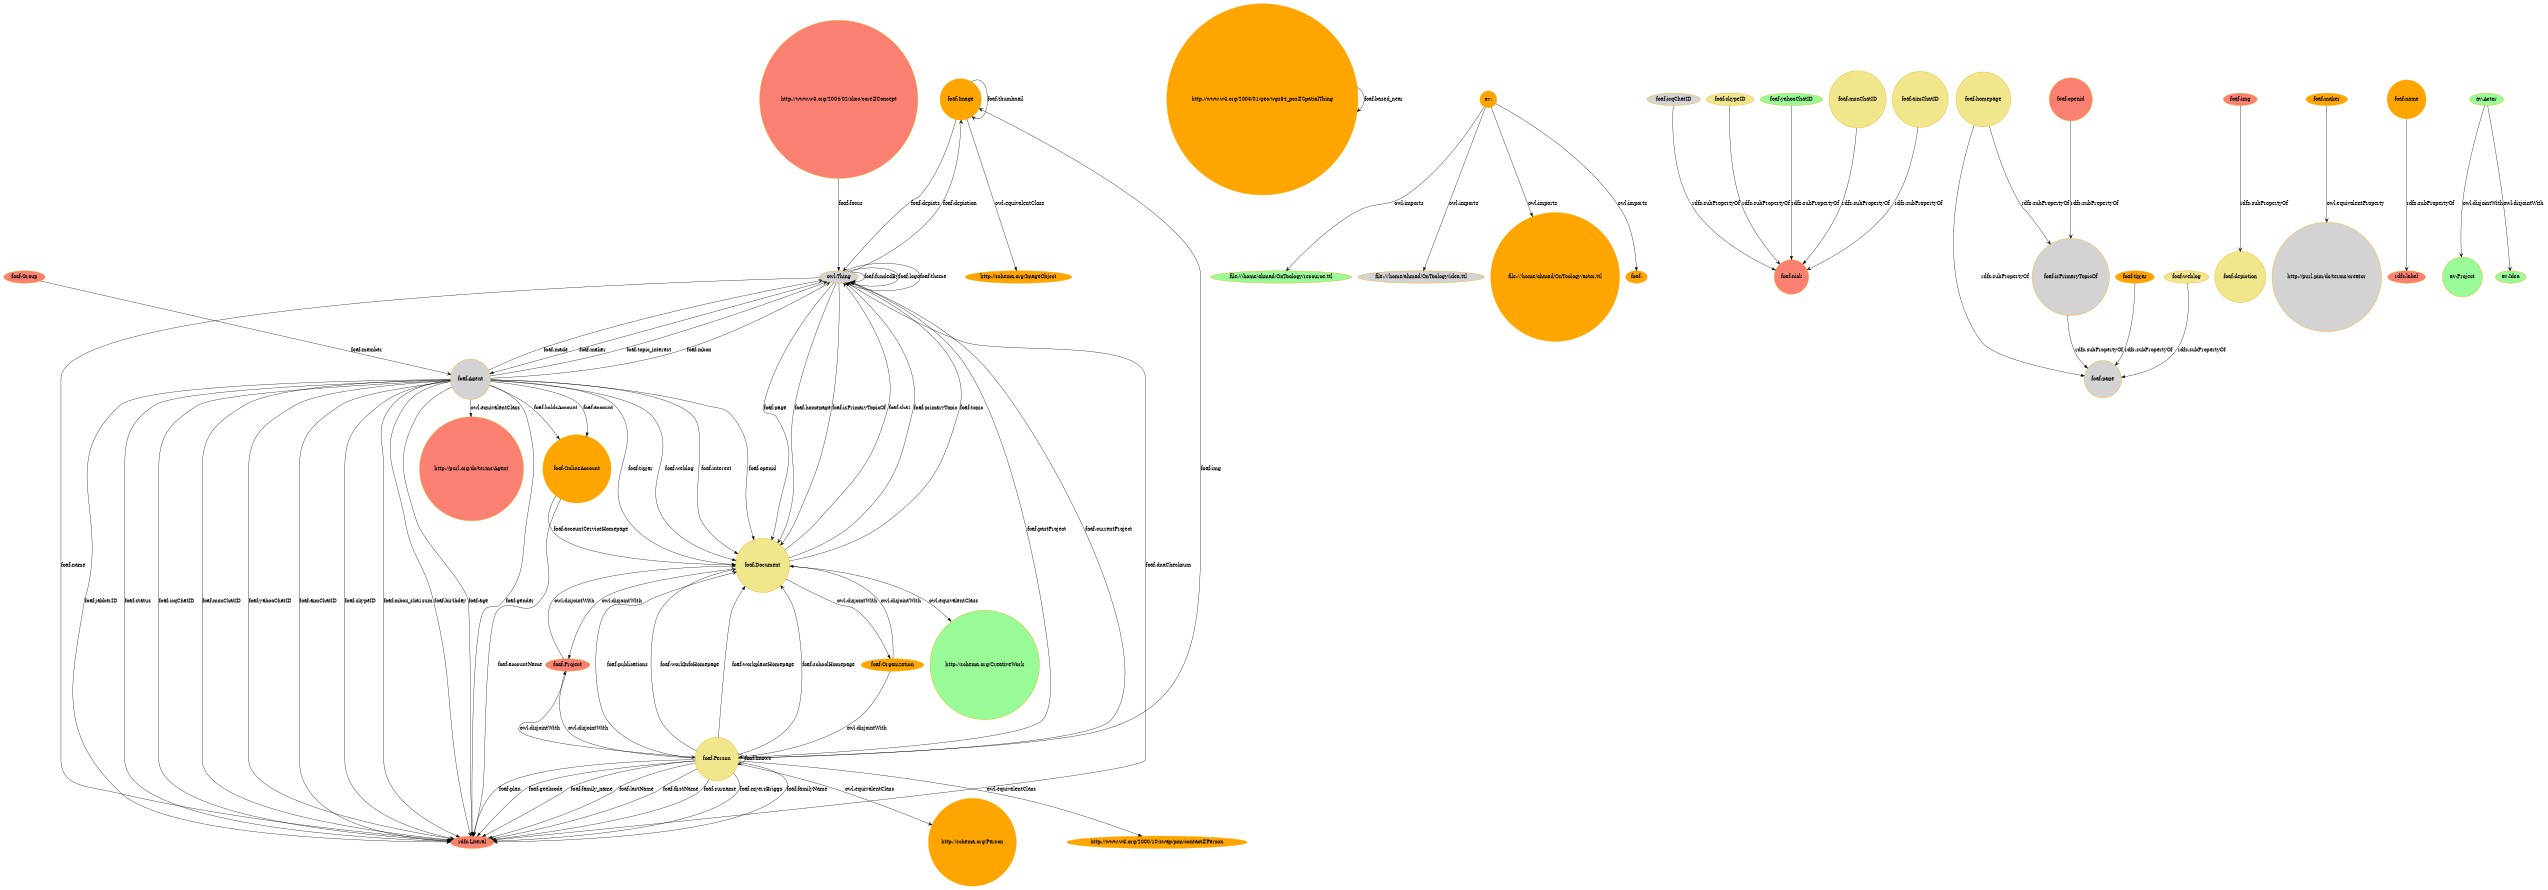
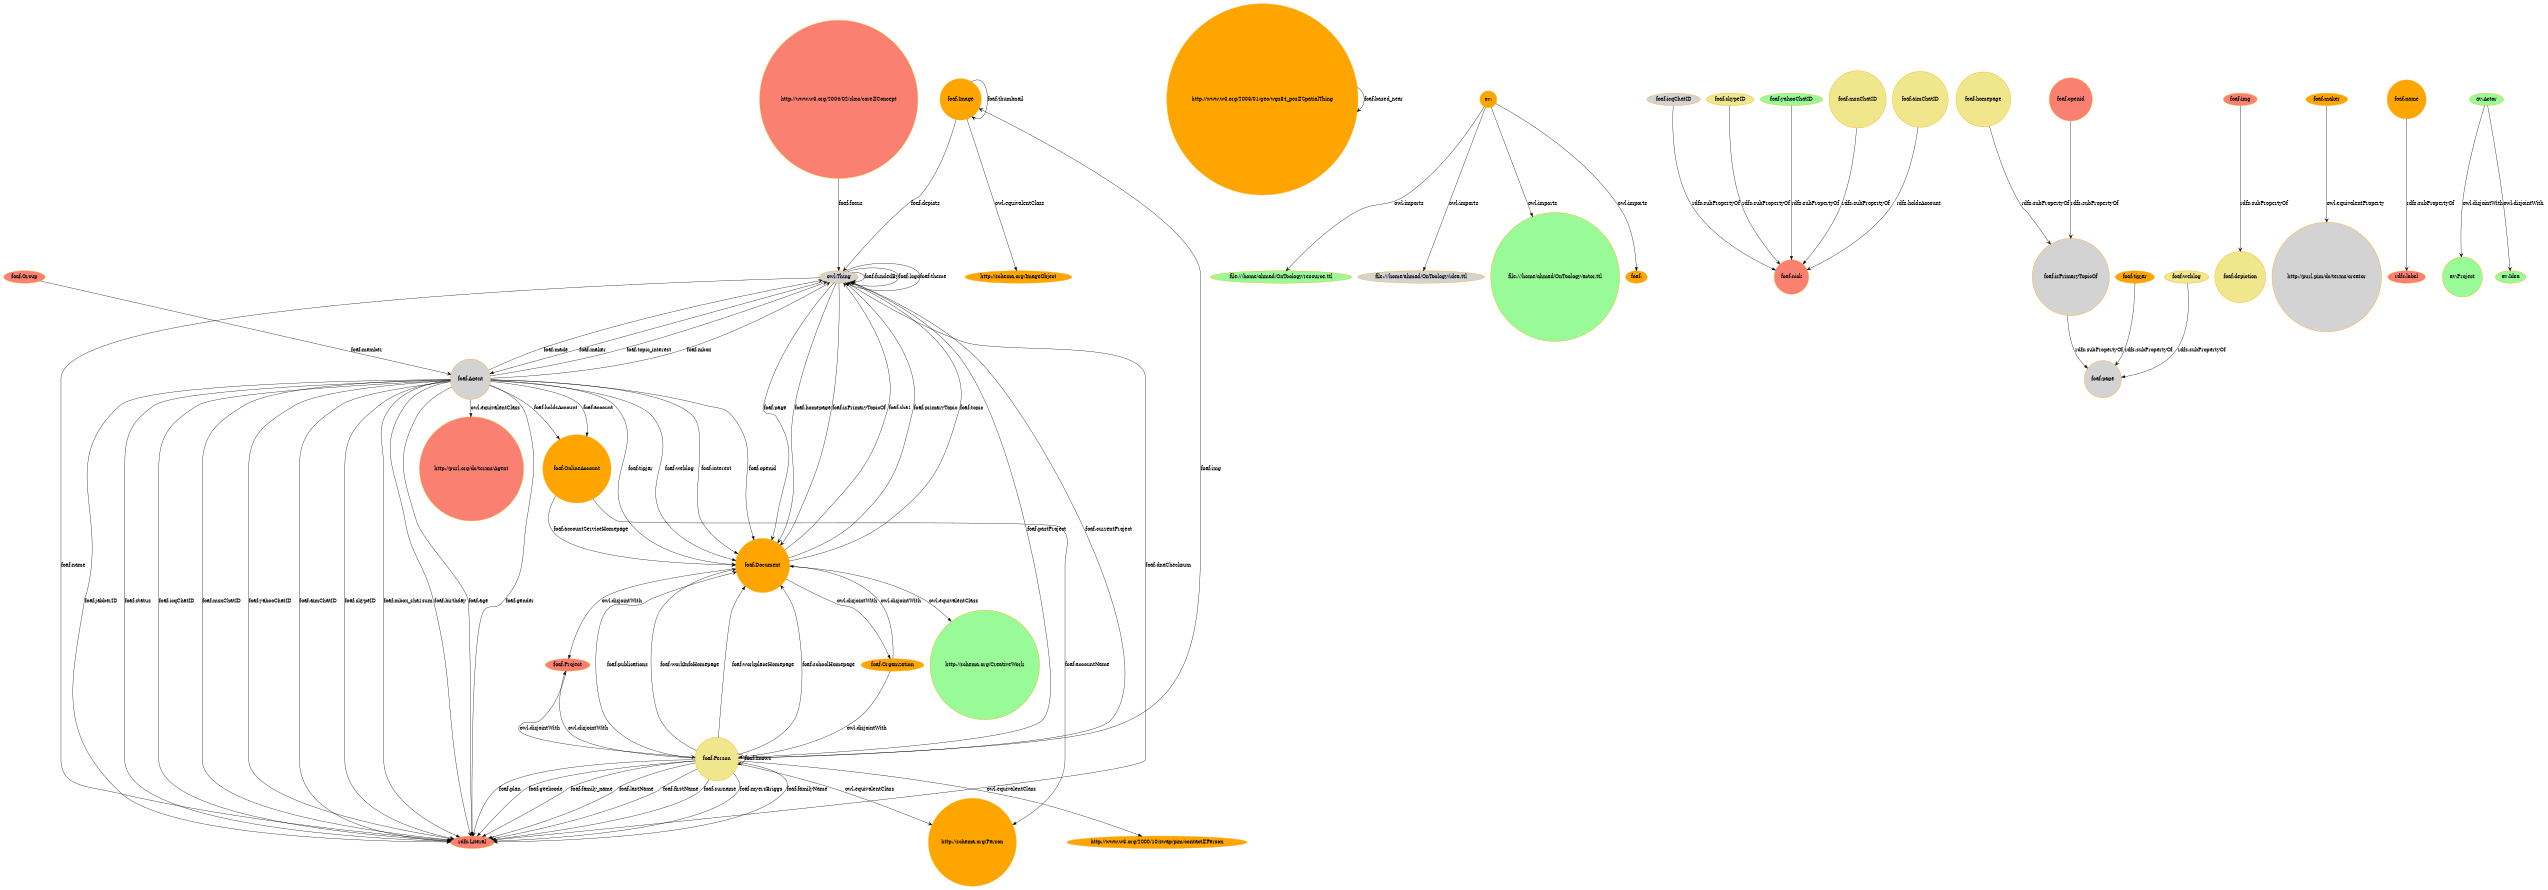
(1919, 204) -> (1919, 204)
(932, 217) -> none
(1555, 277) -> (1555, 277)
(1958, 288) -> none
(763, 565) -> (763, 565)
(608, 577) -> none
(490, 645) -> (982, 523)
